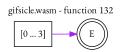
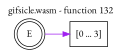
(61, 34) -> (54, 34)
